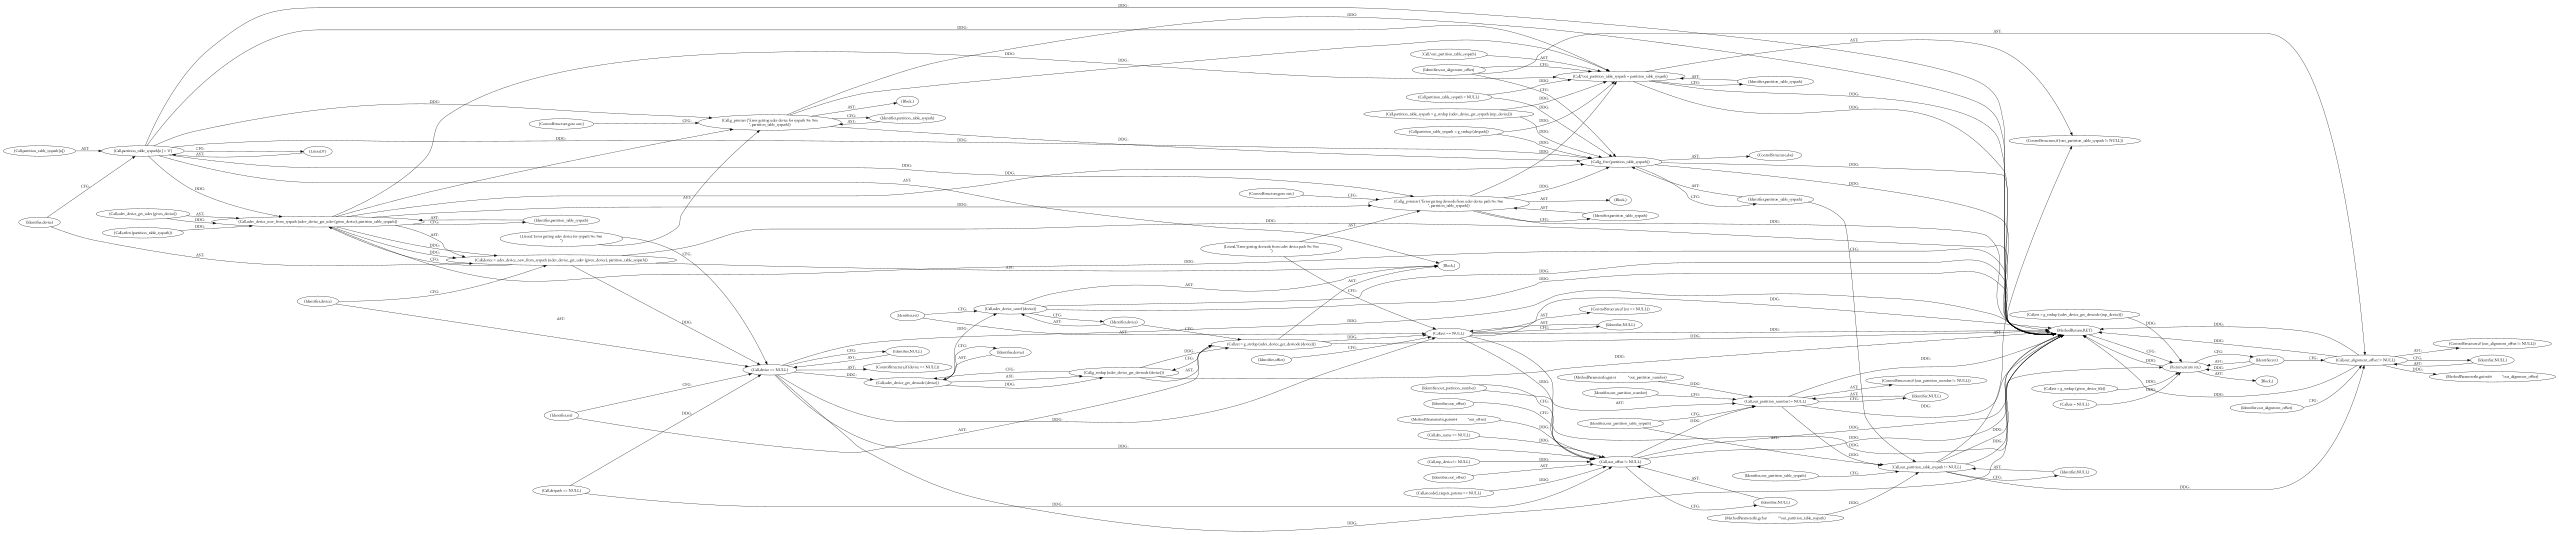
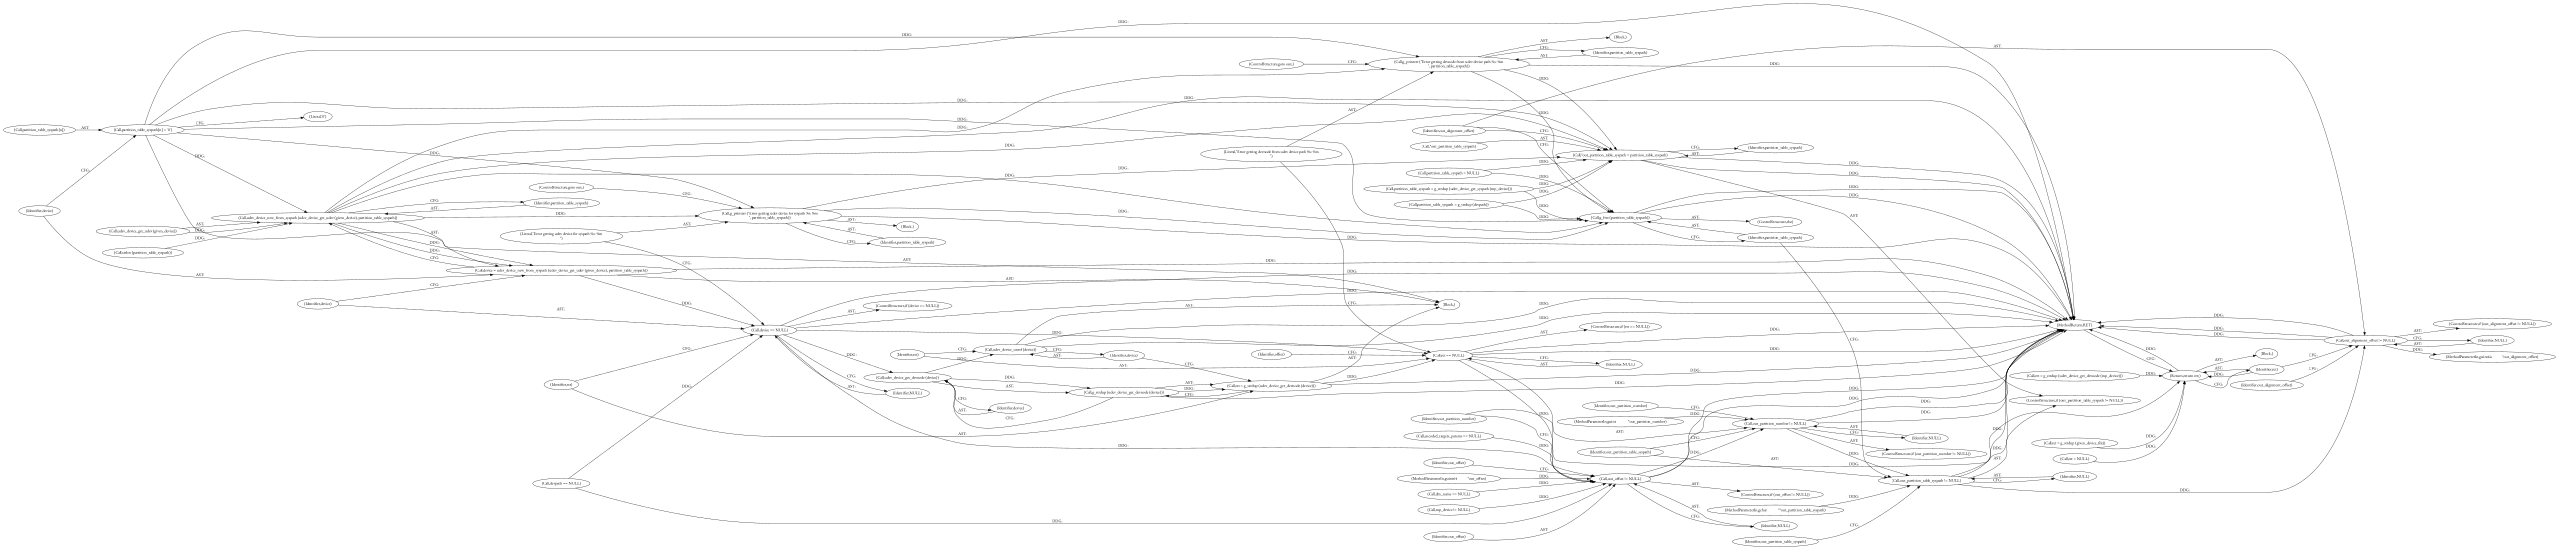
(240, 157) -> none
none -> (1775, 495)
